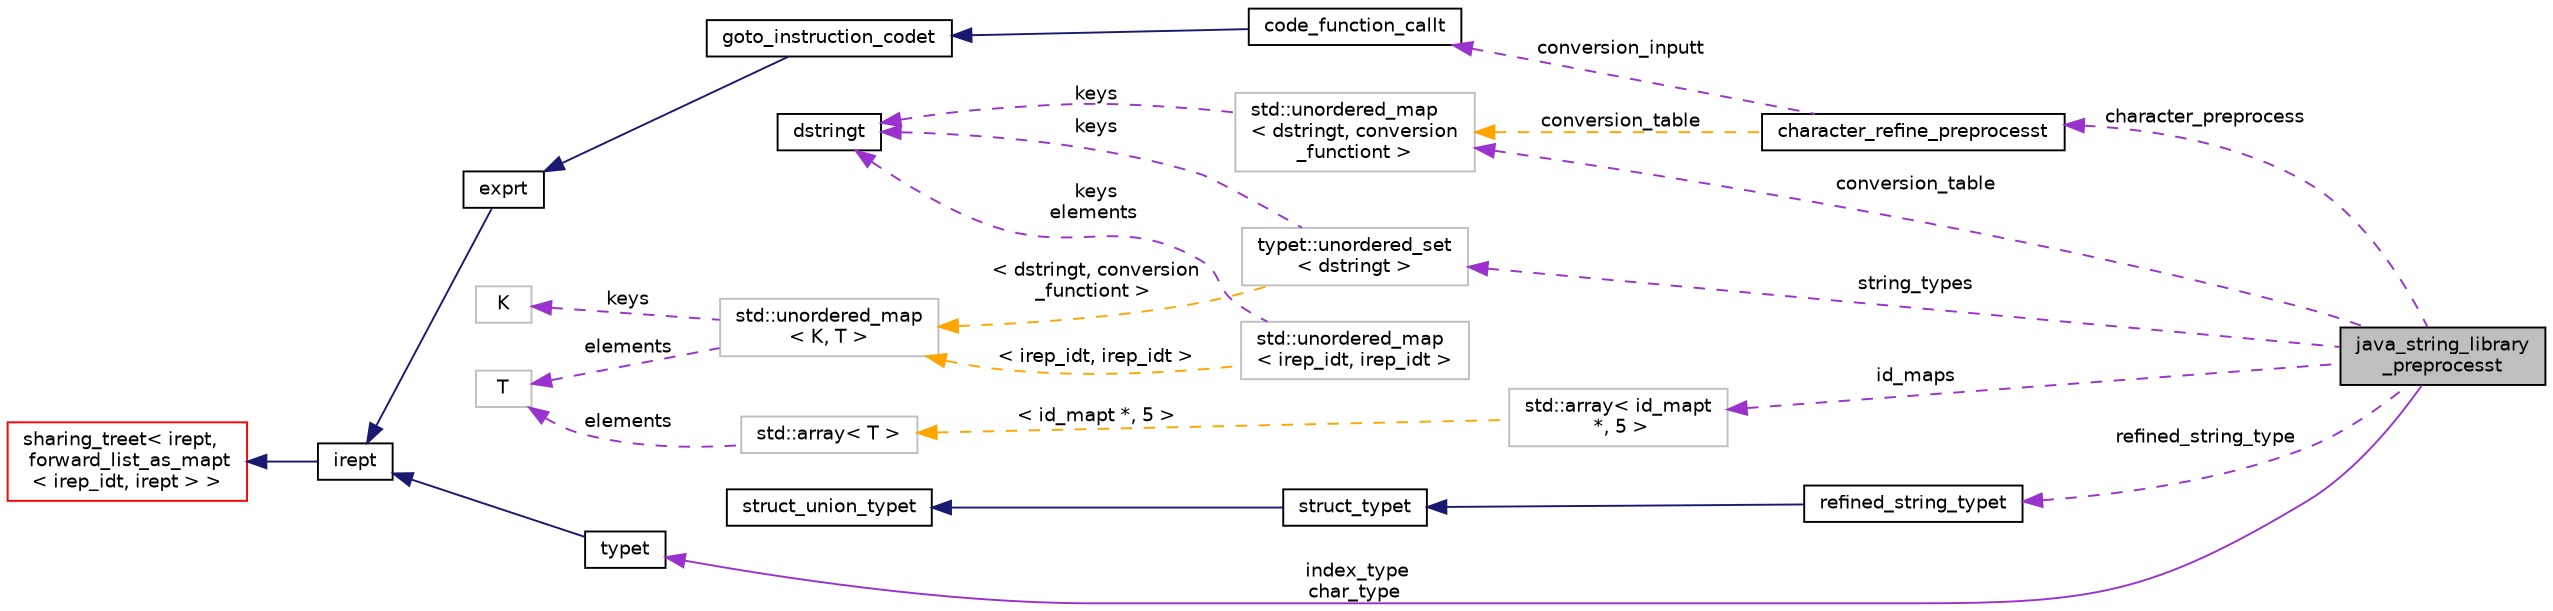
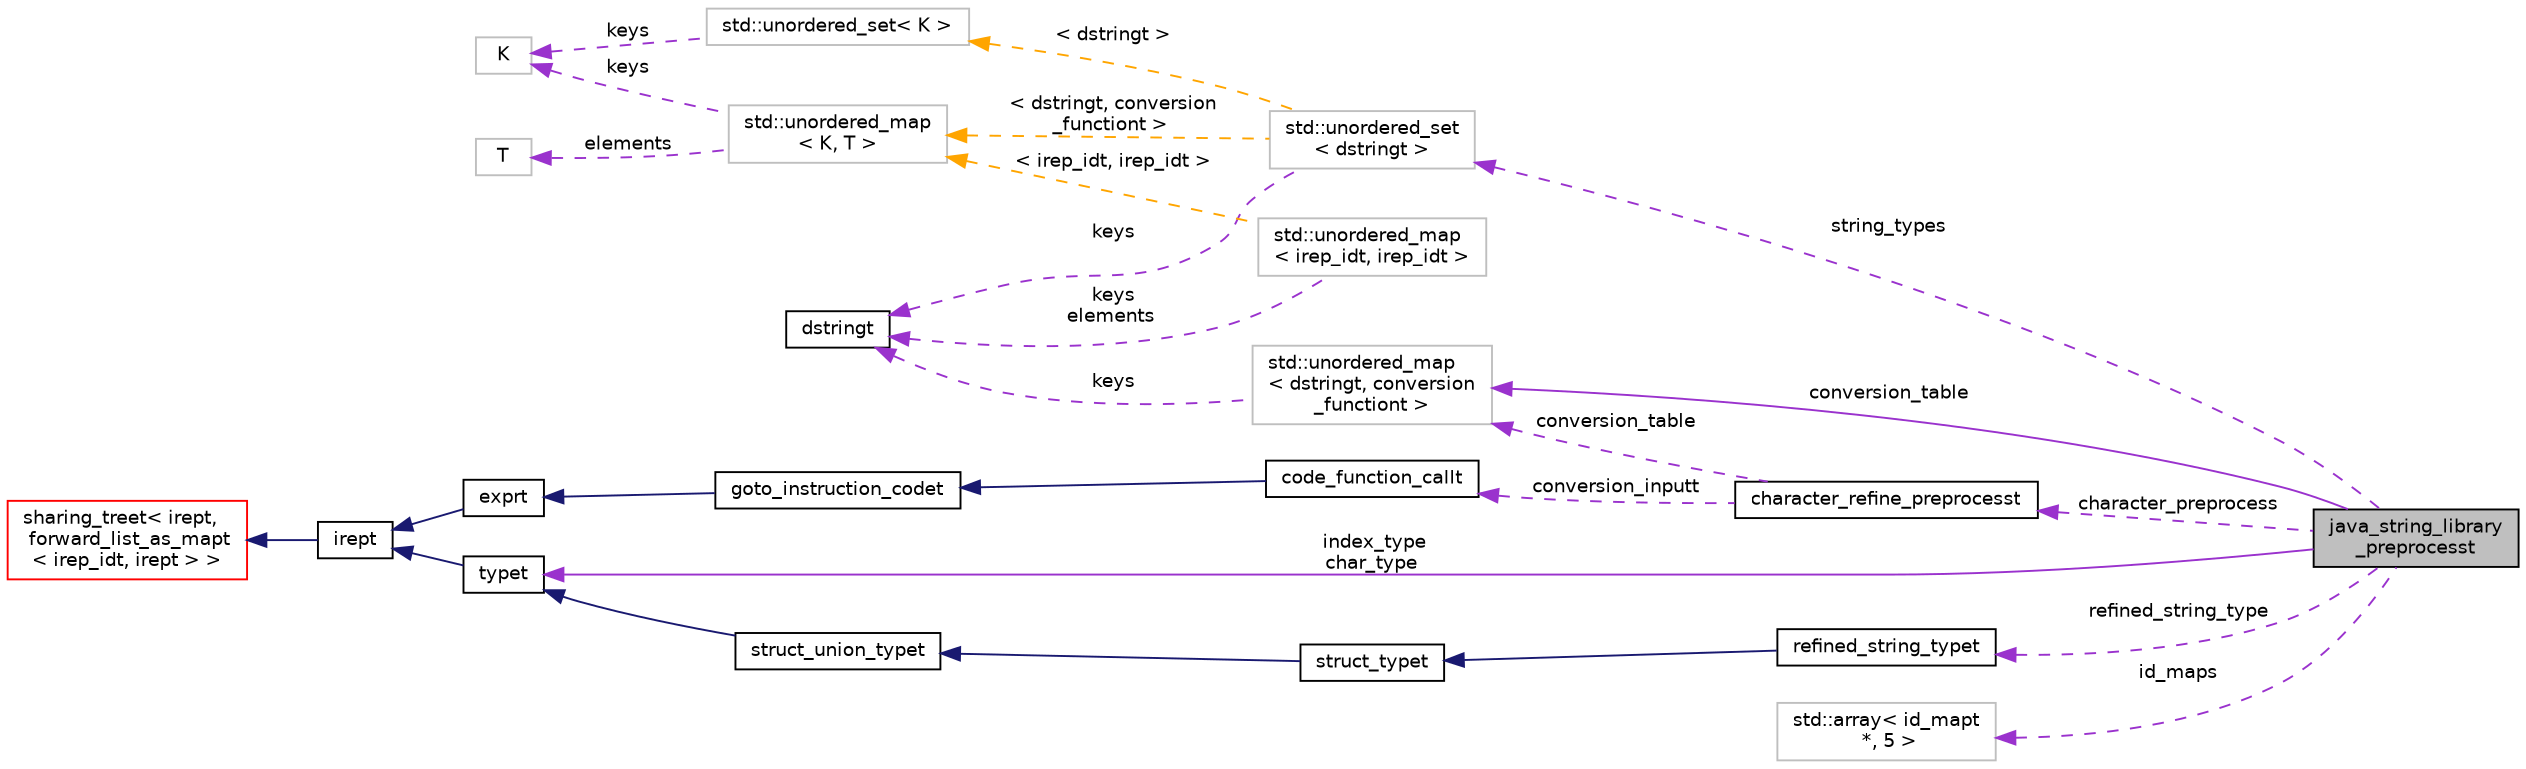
none -> (838, 27)
(1628, 132) -> (1639, 458)
(1933, 224) -> (1934, 424)
(1355, 257) -> (1372, 140)
(829, 435) -> none
none -> (649, 619)
